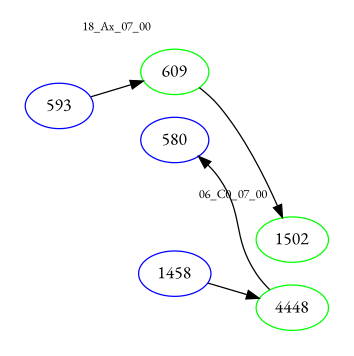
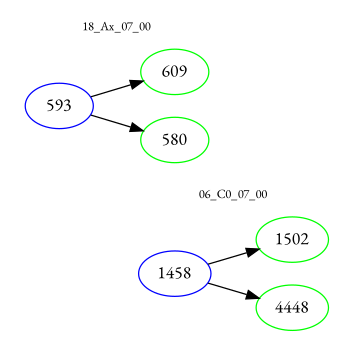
(175, 140) -> (175, 140)
(245, 142) -> (227, 258)
(238, 228) -> (111, 121)
